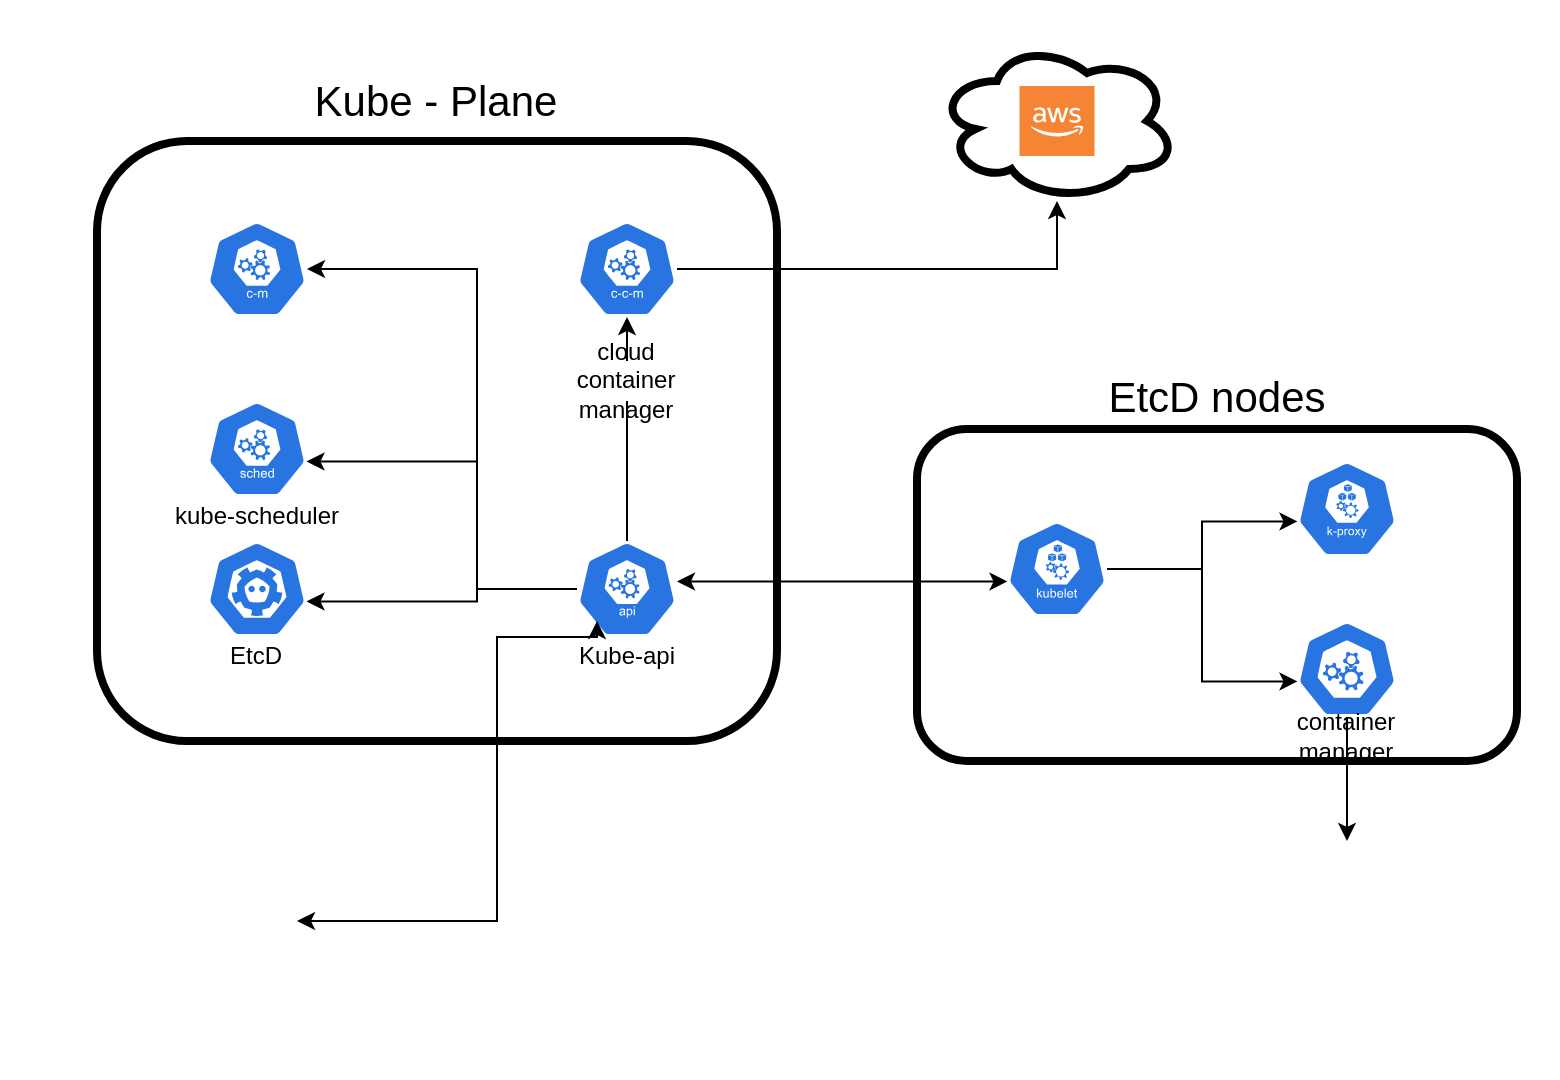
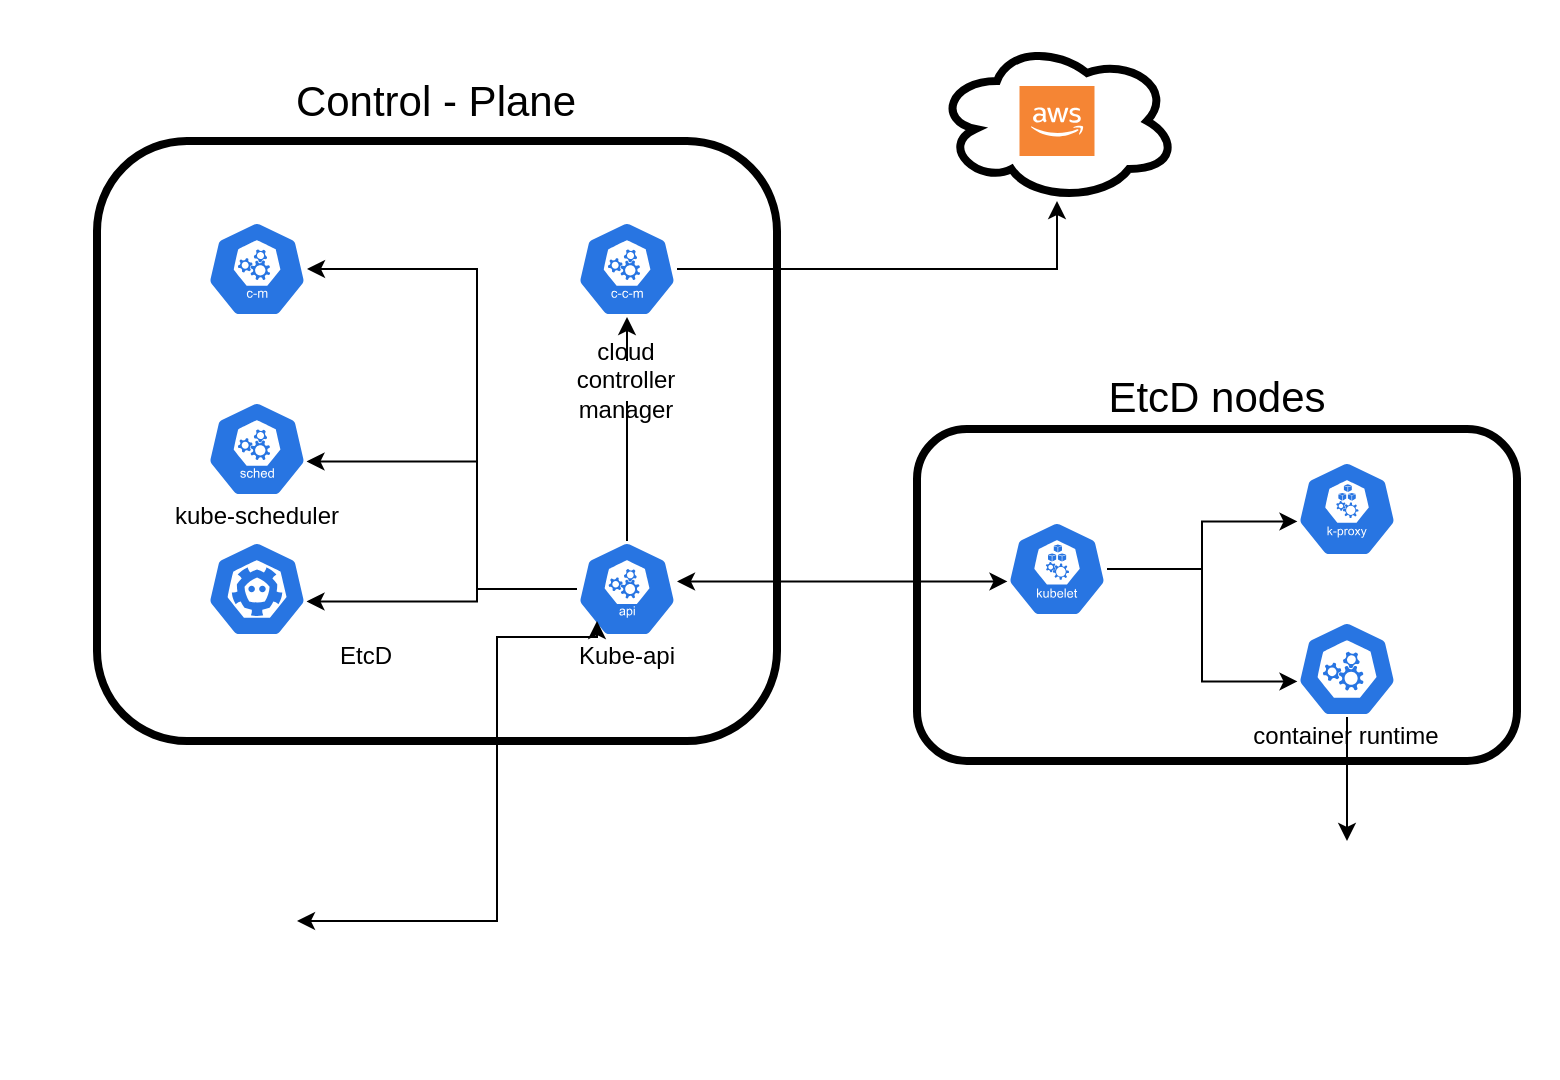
(437, 101) -> (437, 101)
(627, 381) -> (627, 381)
(257, 657) -> (367, 657)
(1347, 737) -> (1347, 737)
